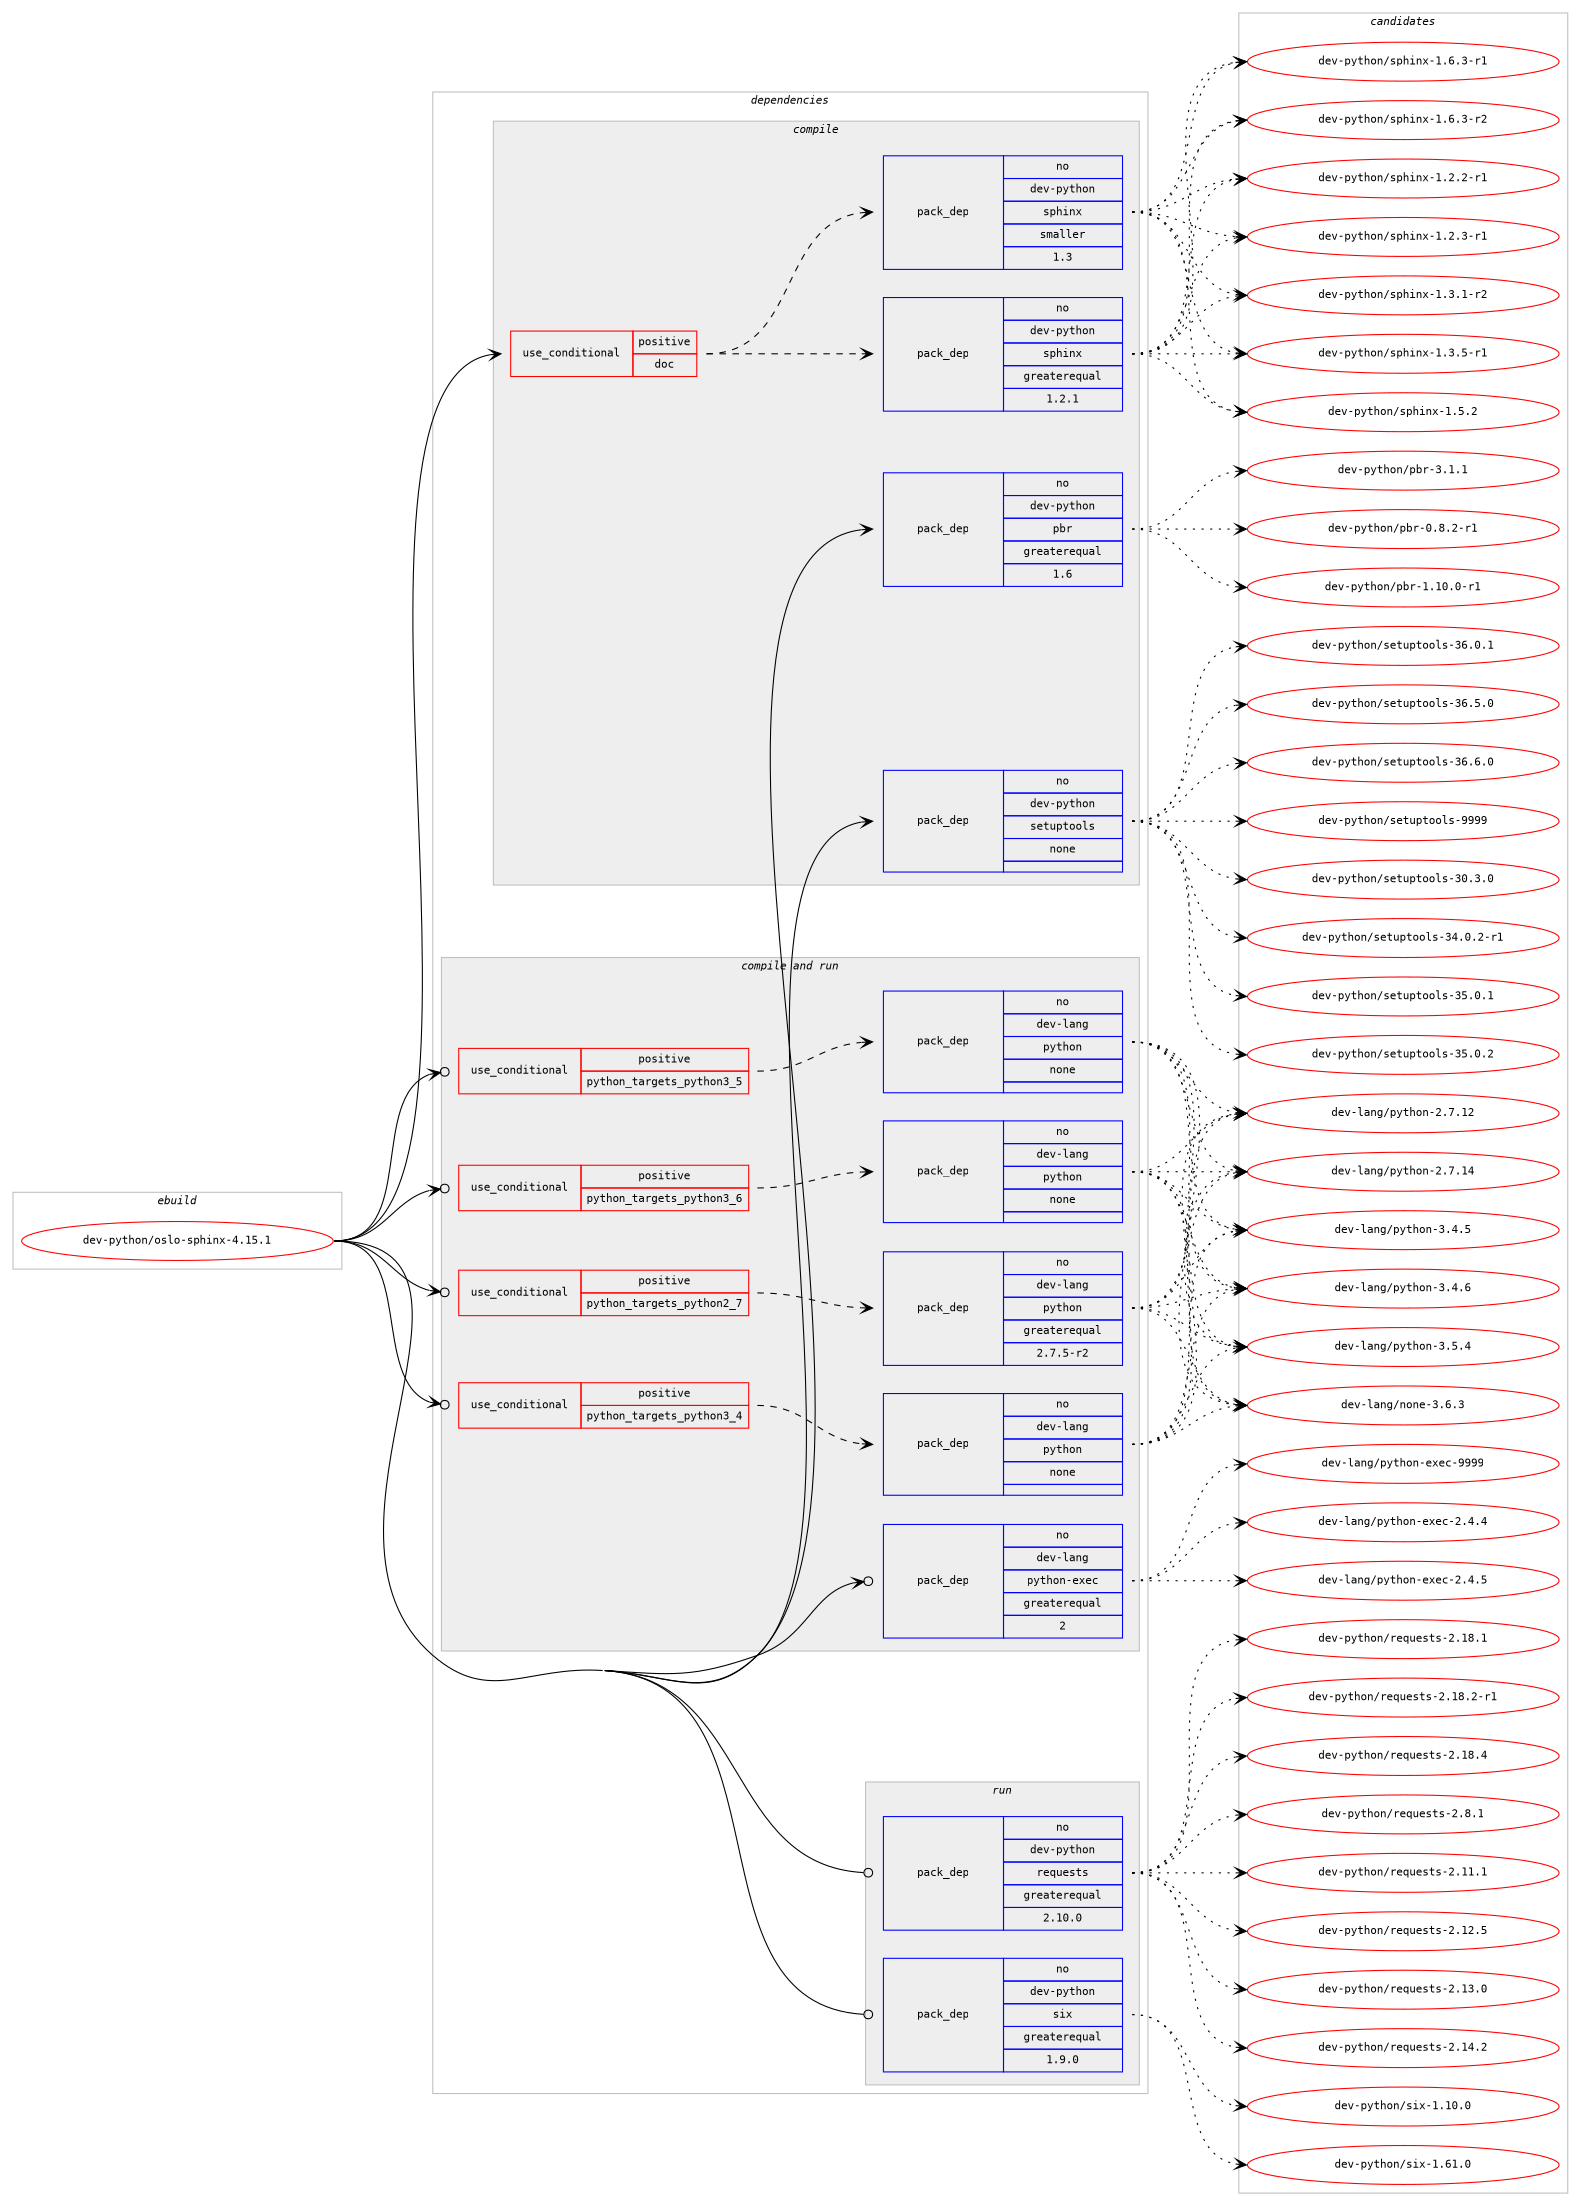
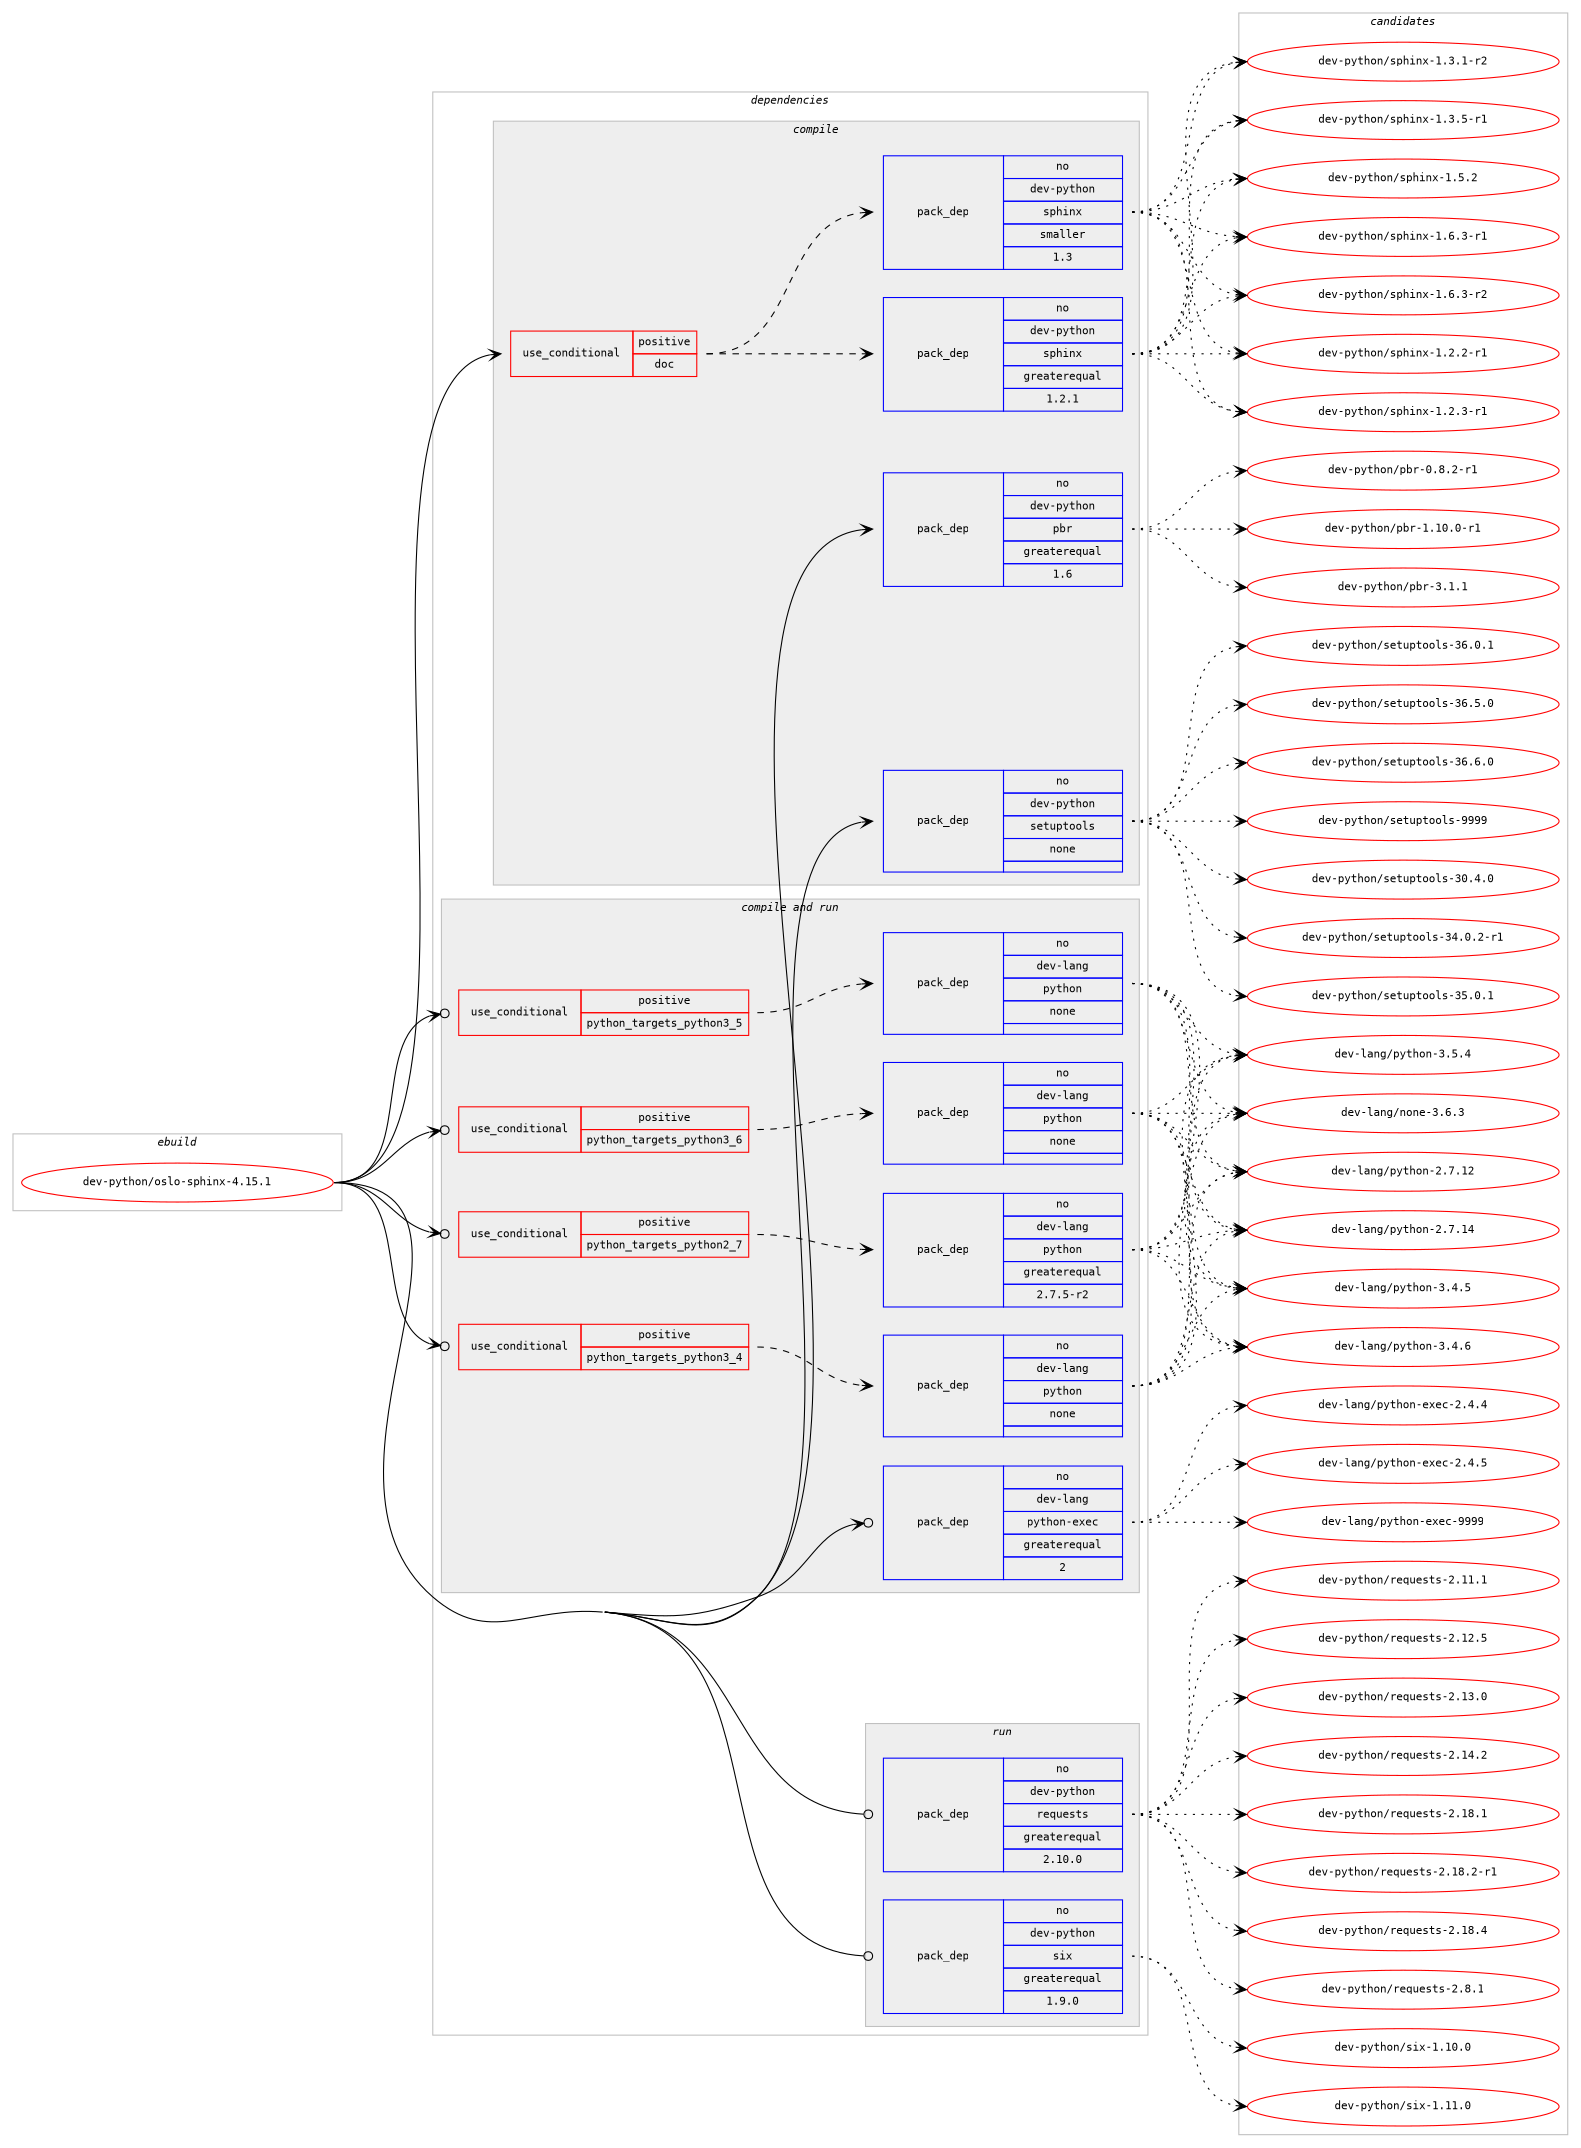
(1403, 880) -> (1403, 880)
(1403, 1055) -> none
(1403, 2165) -> (1403, 2107)
